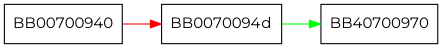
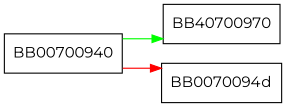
(296, 24) -> (137, 39)
